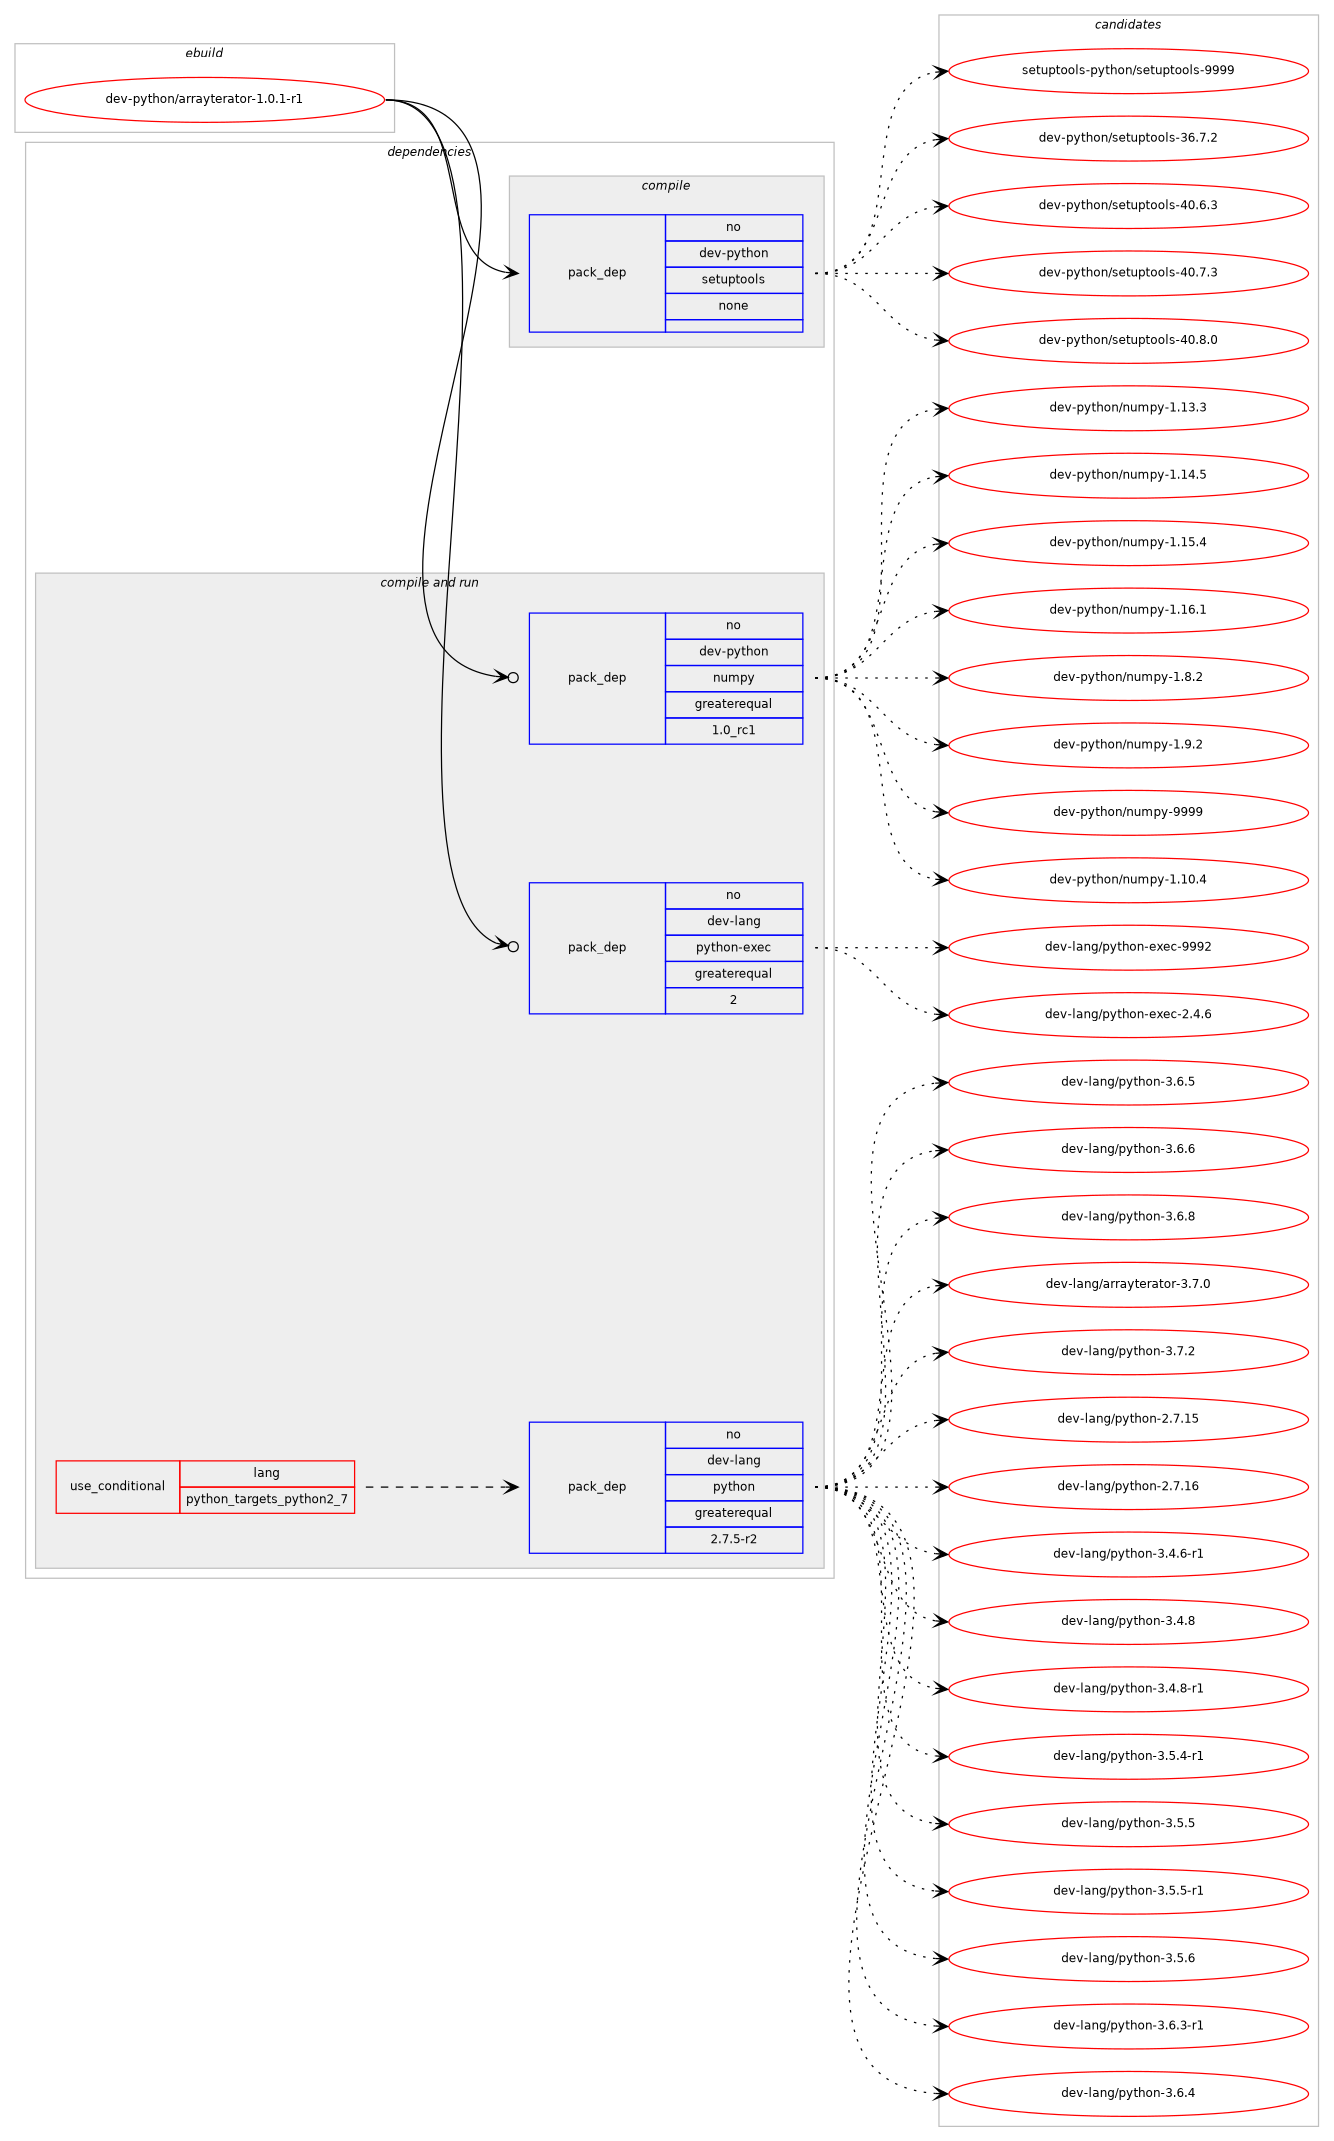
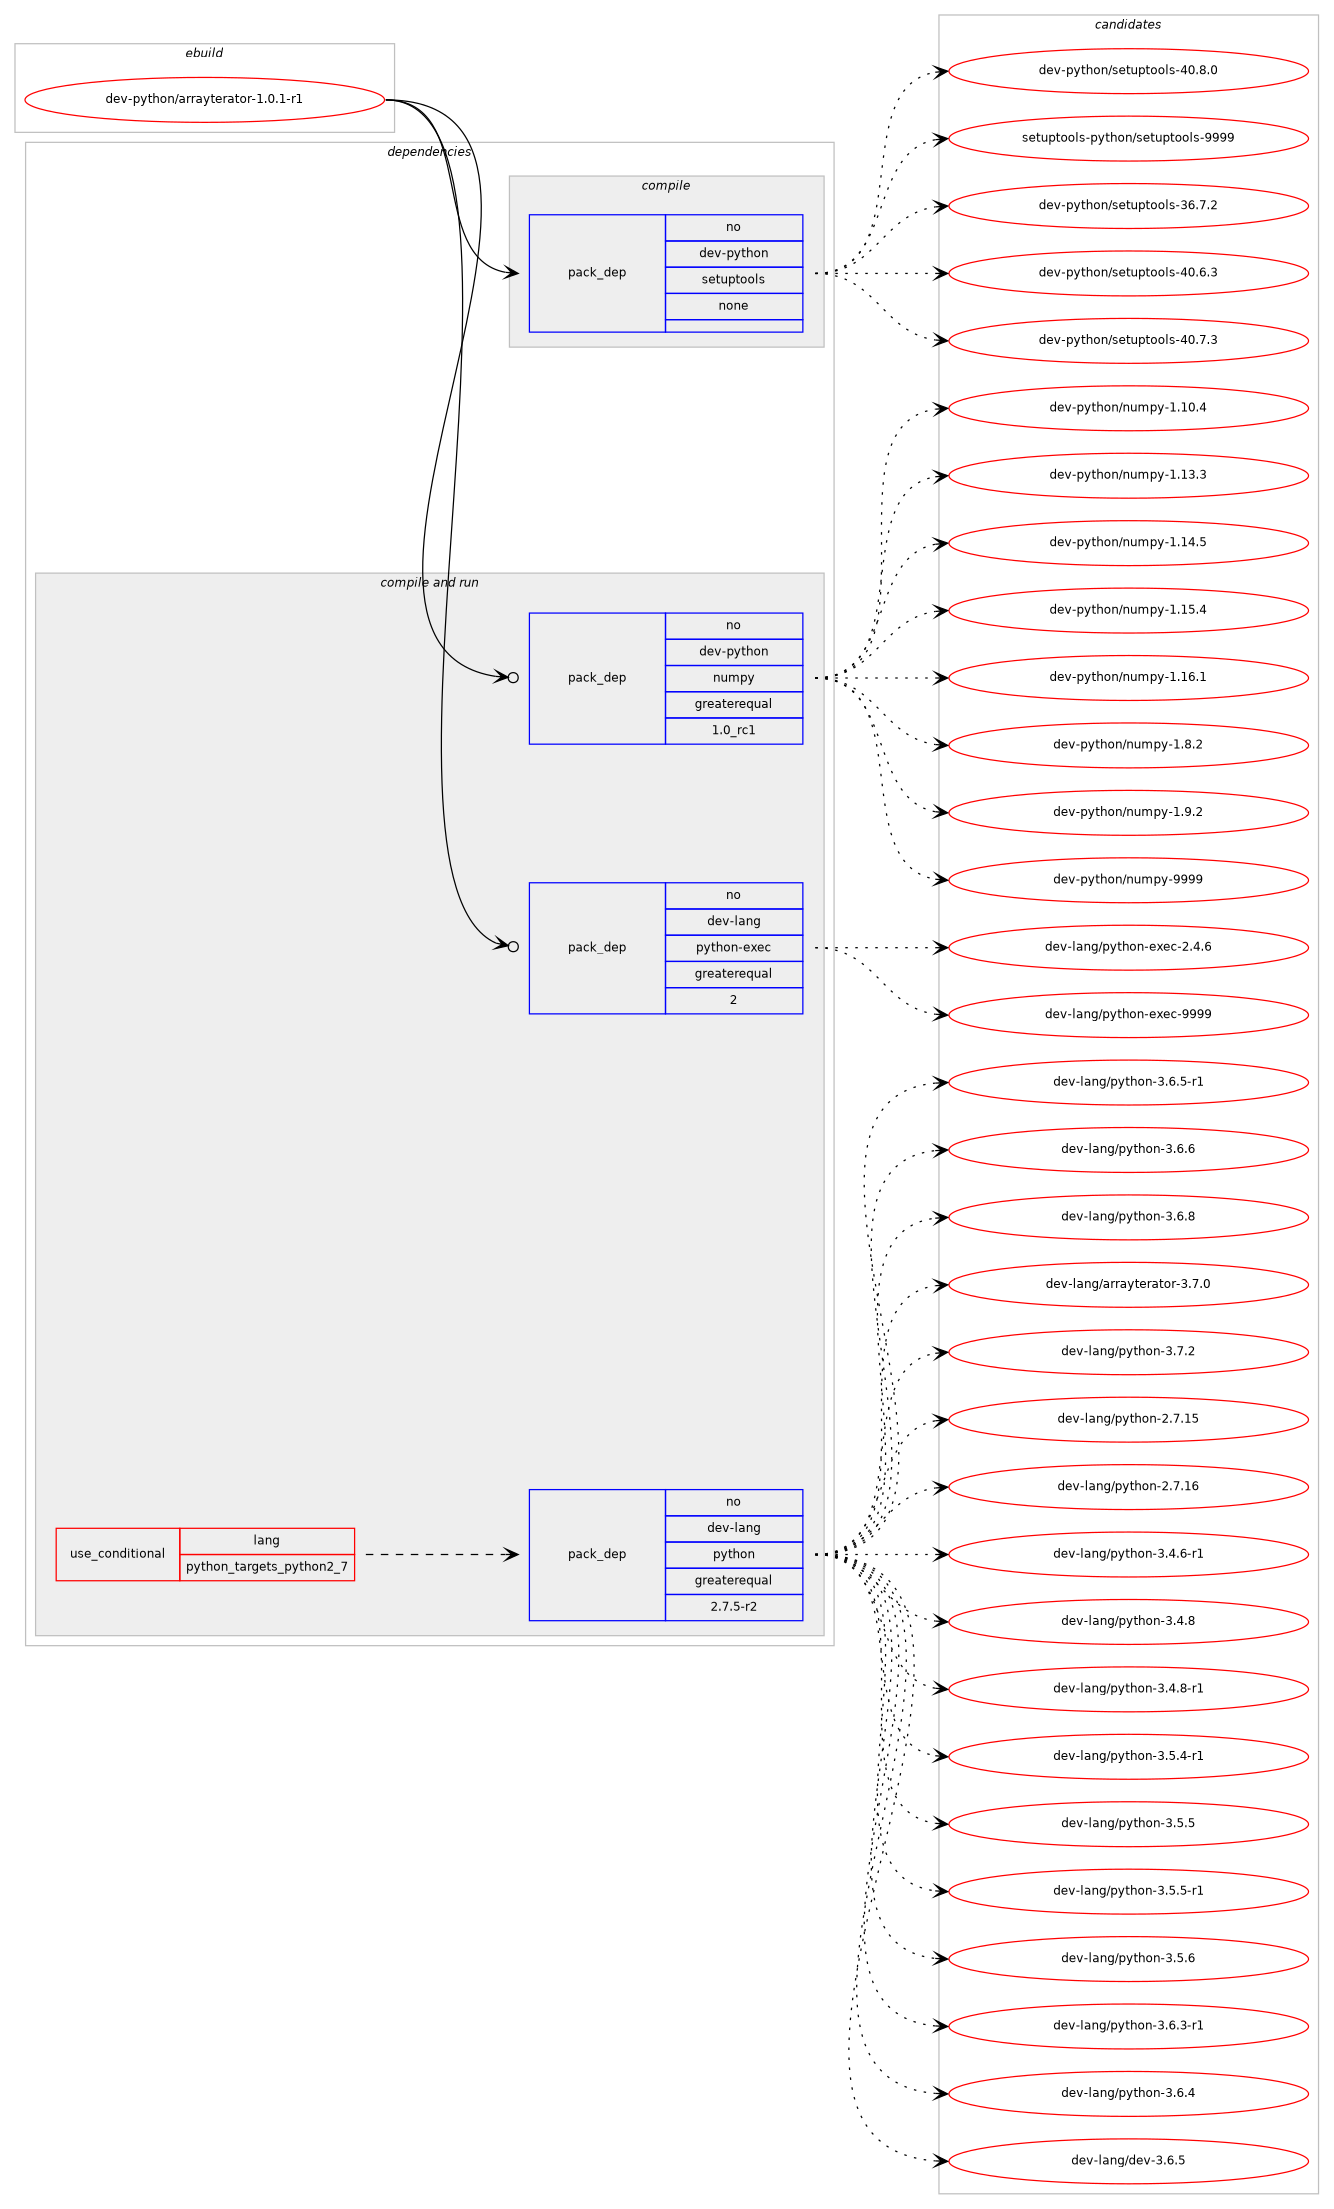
(1129, 948) -> (1129, 1015)
none -> (1129, 1083)
(1129, 1083) -> (1129, 2161)
